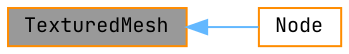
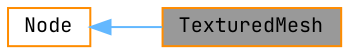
(233, 27) -> (136, 27)
